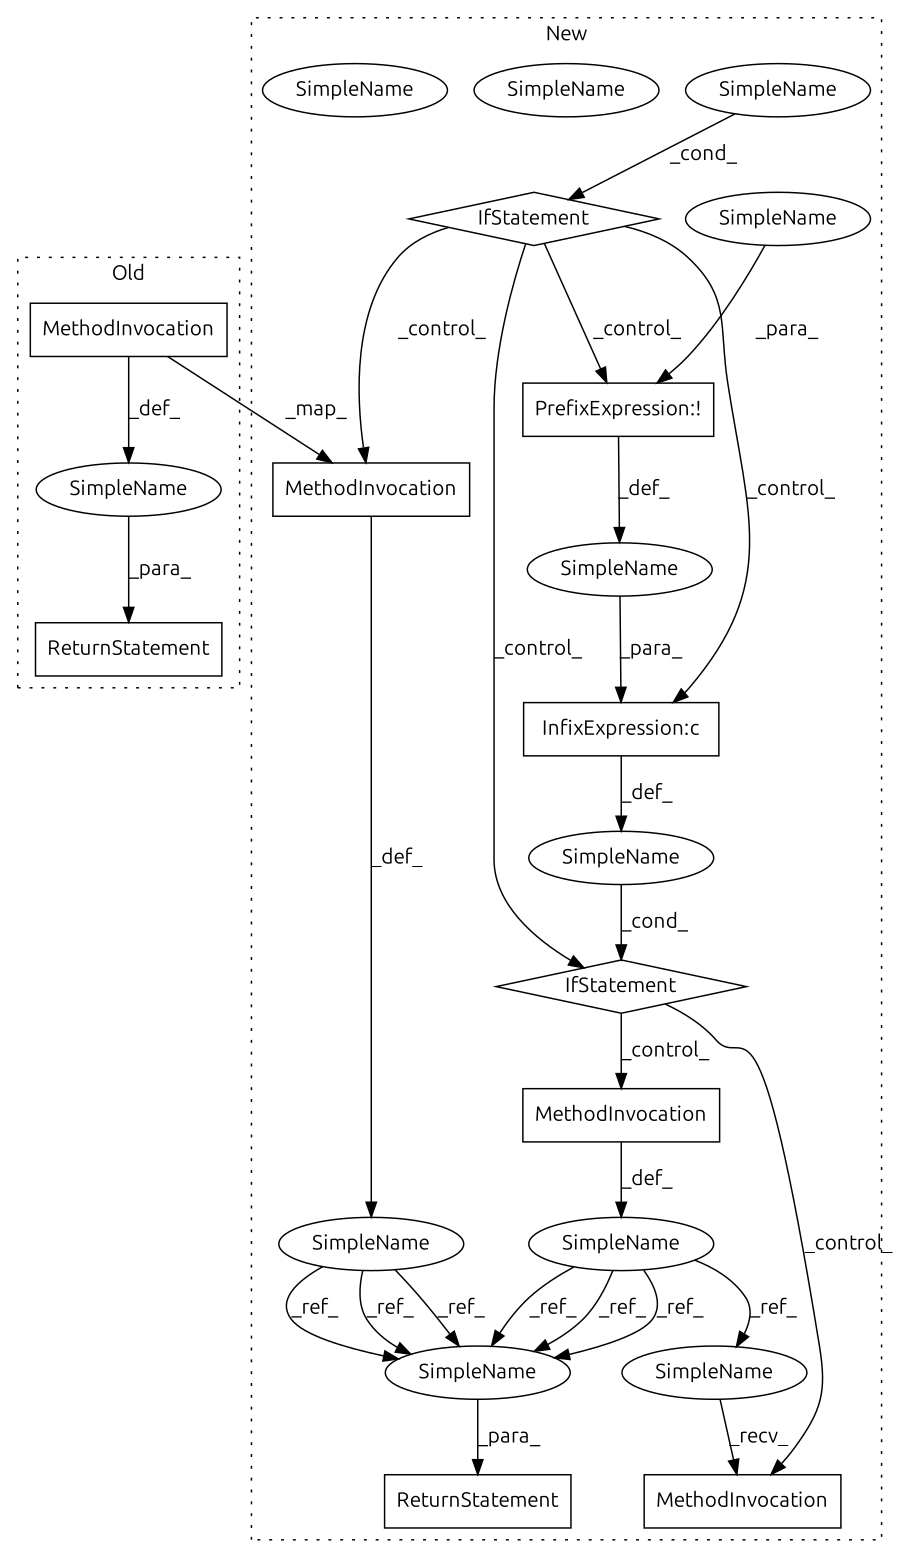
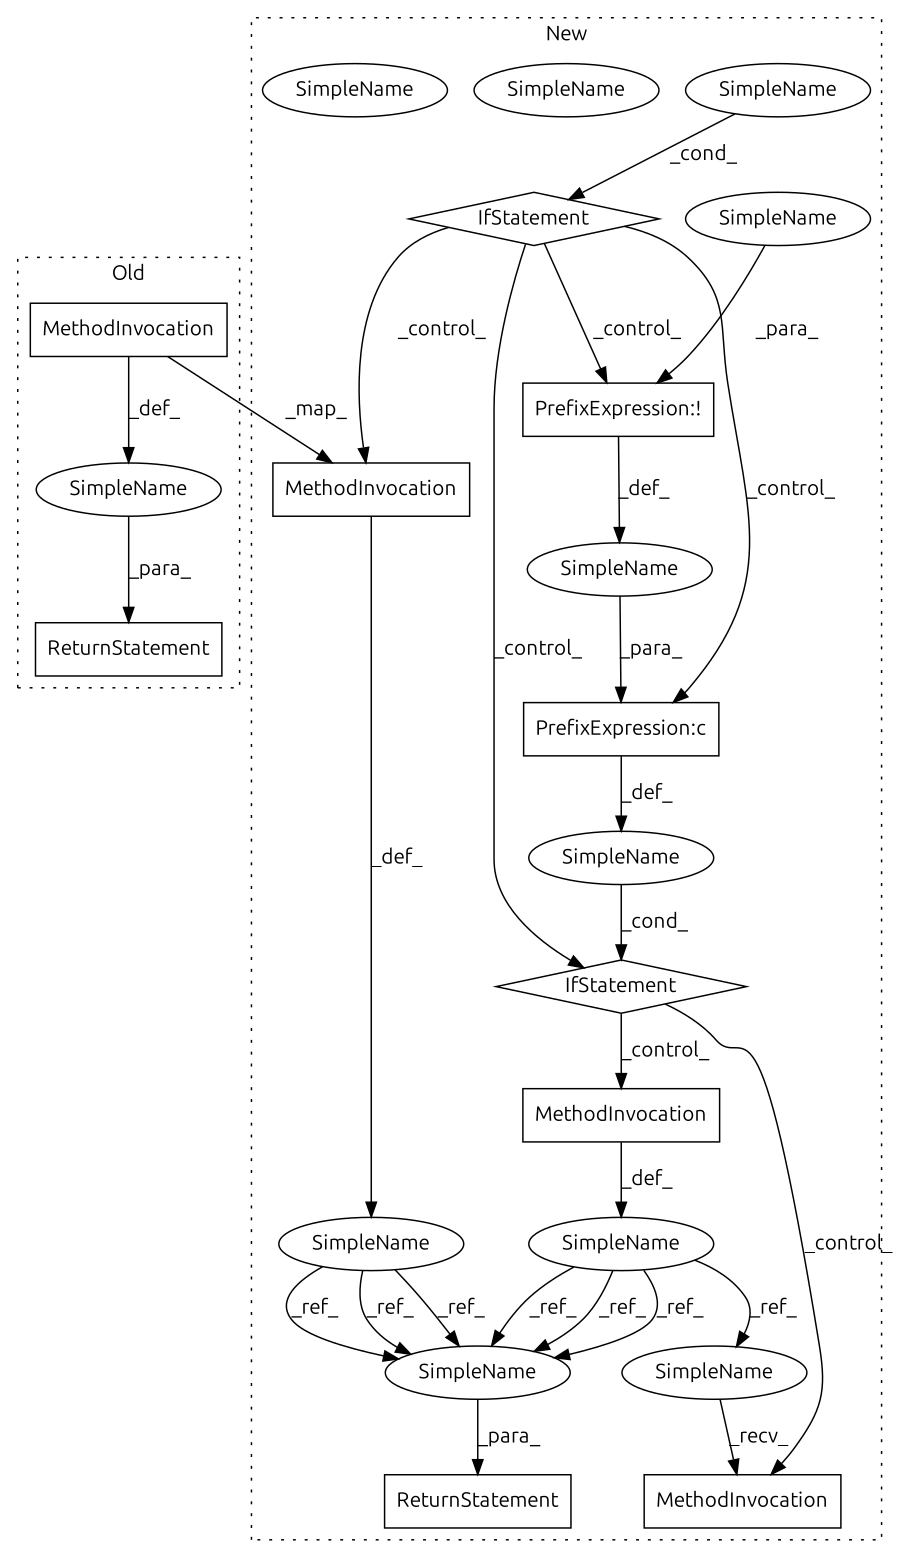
(621, 729) -> (621, 729)
